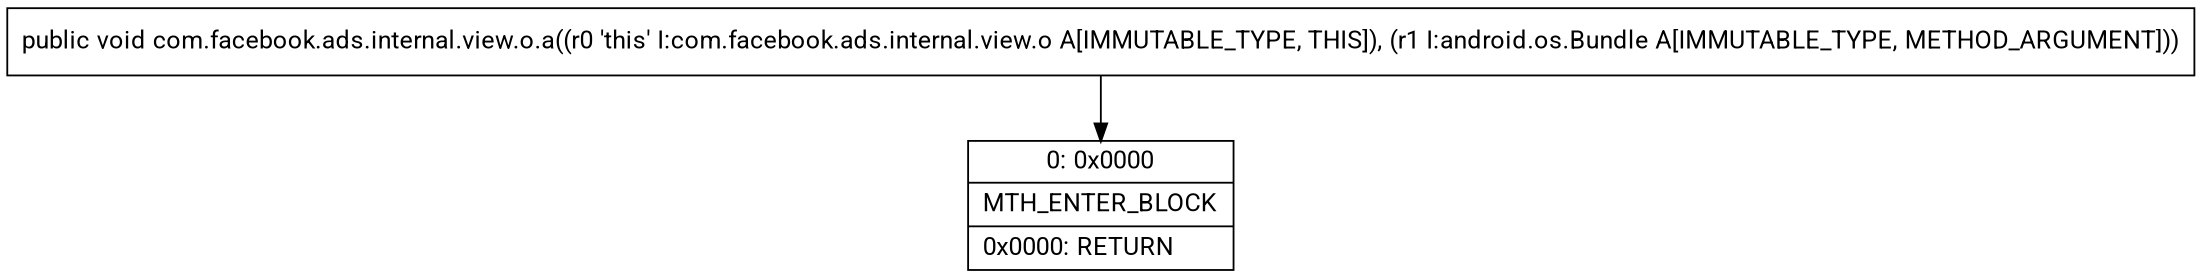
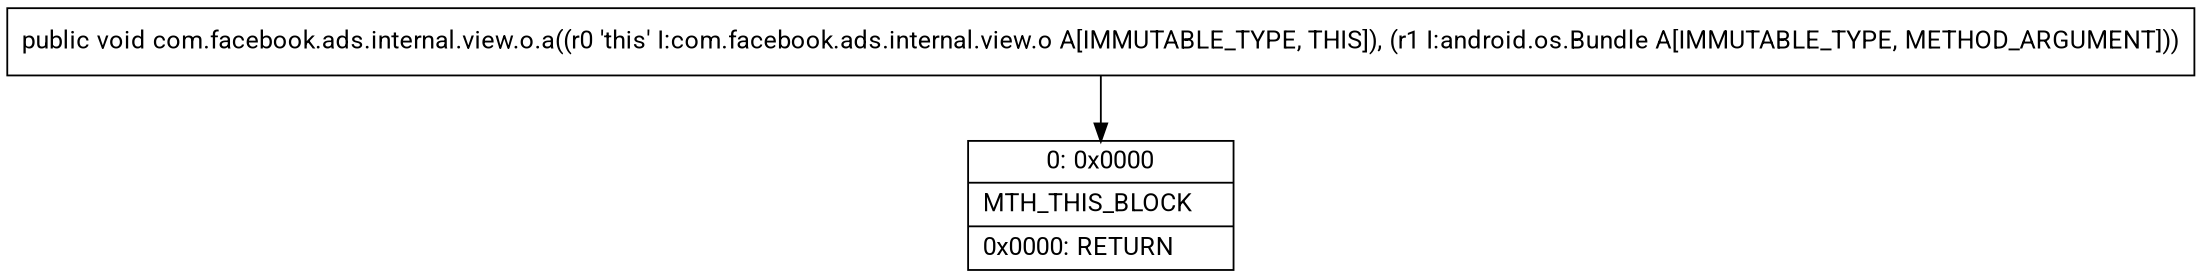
(1101, 204) -> (1088, 204)
